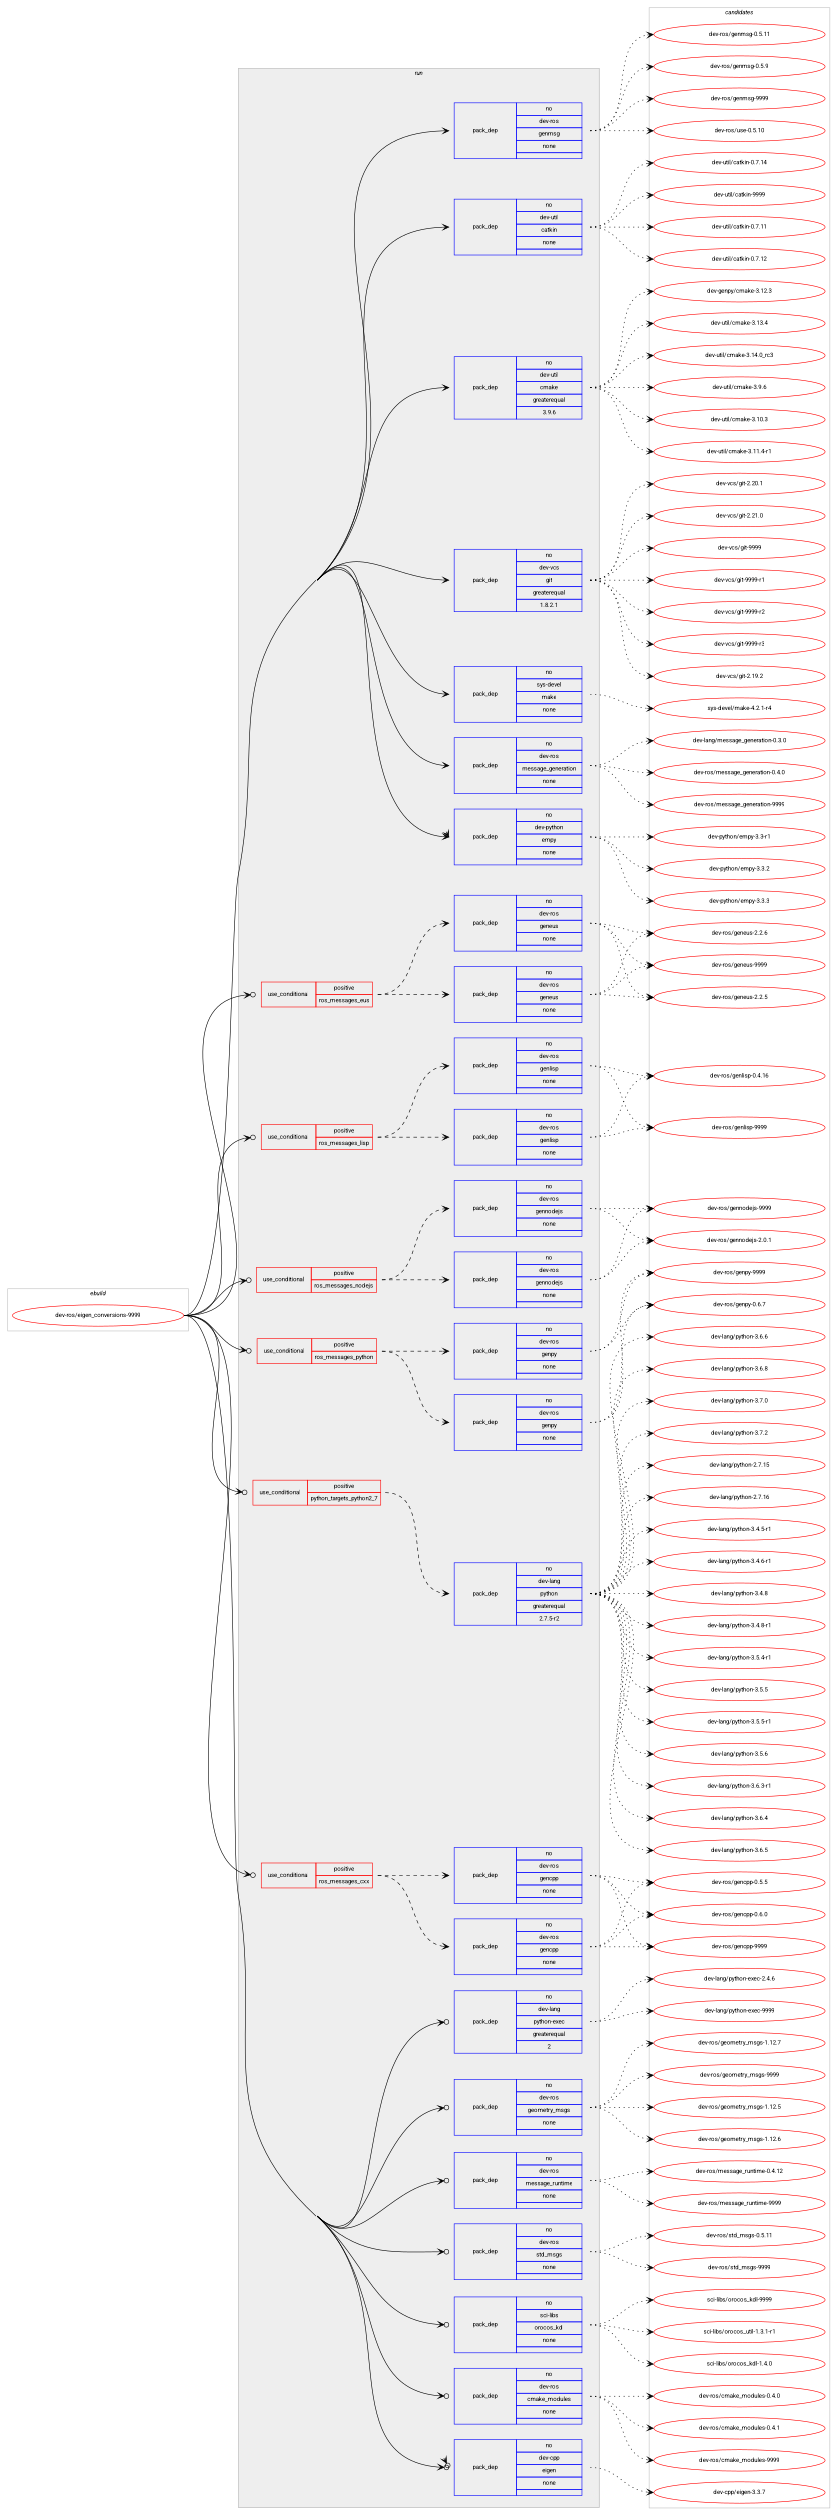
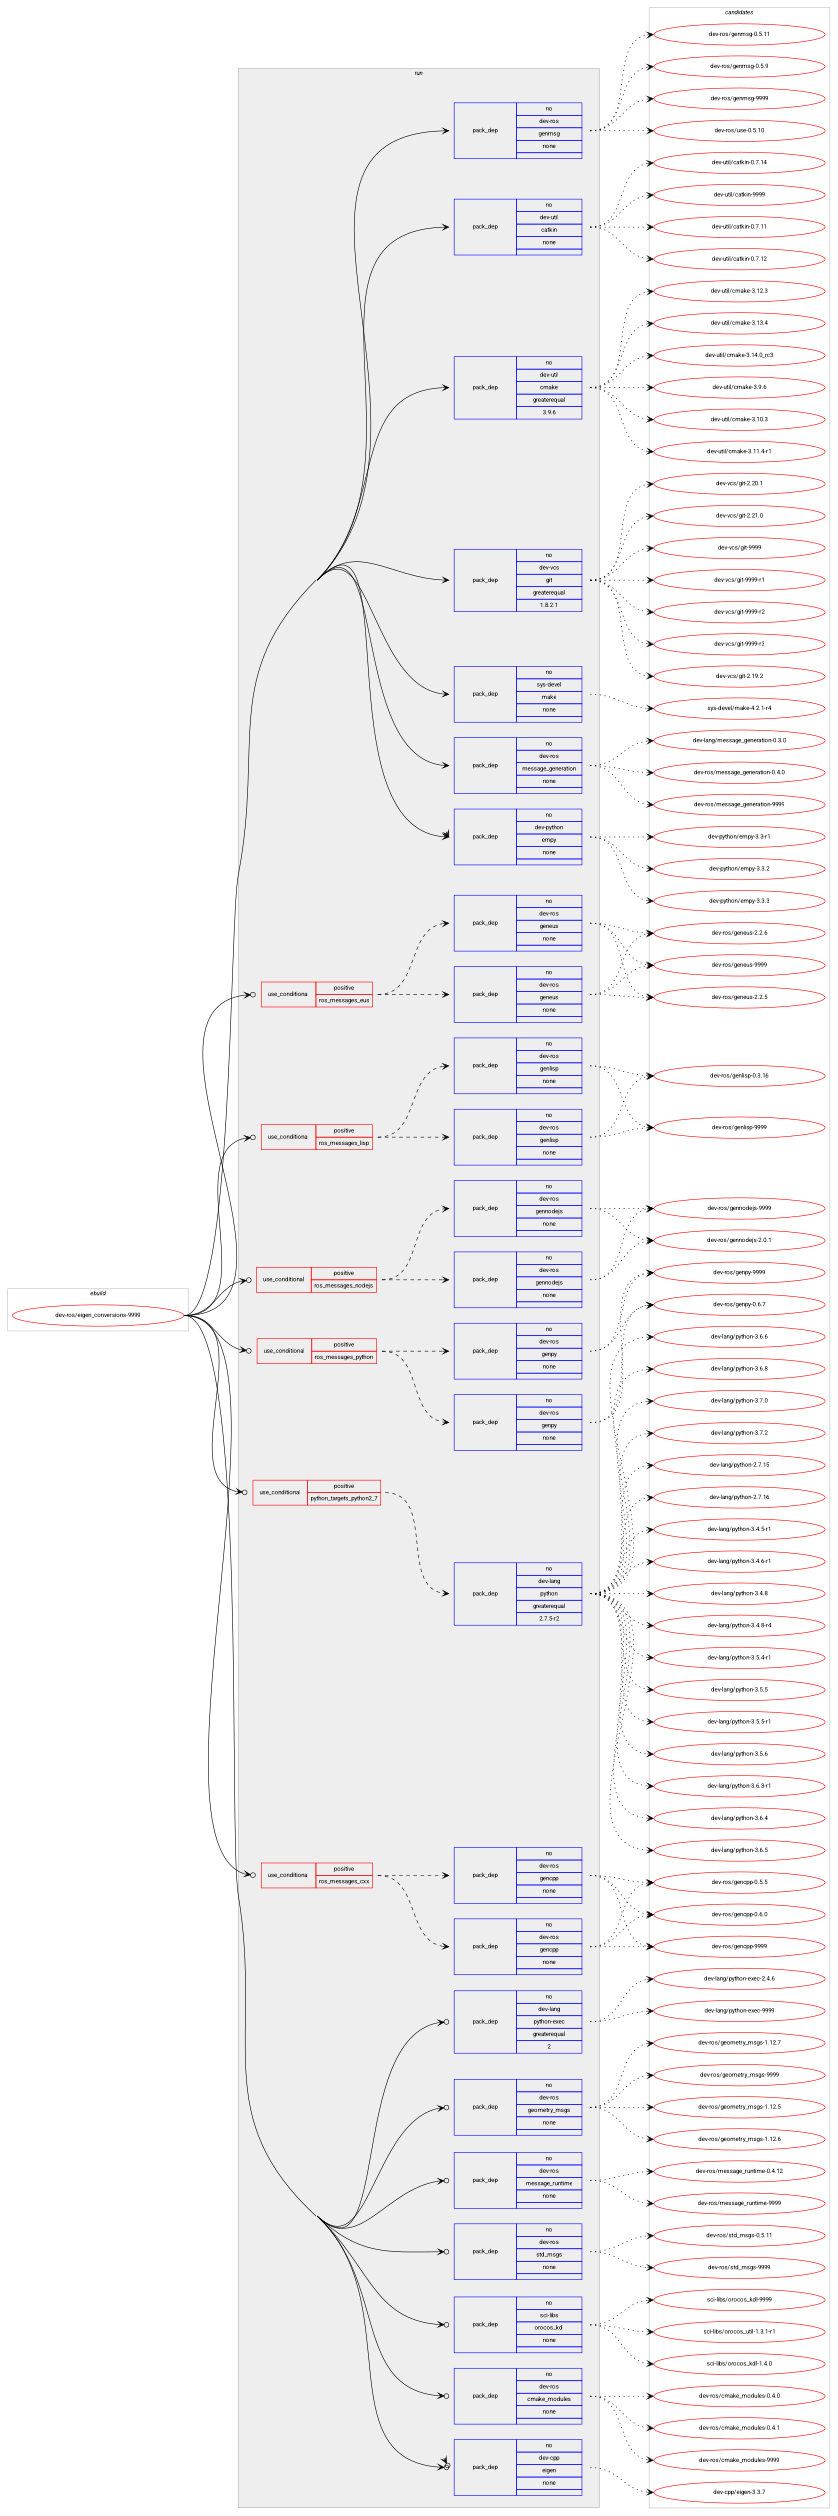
(739, 291) -> (739, 291)
(739, 1076) -> (739, 1076)
(739, 1626) -> (739, 1626)
